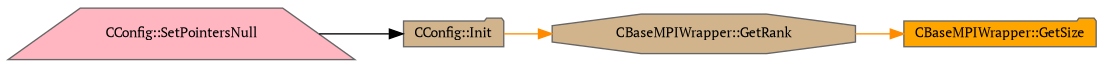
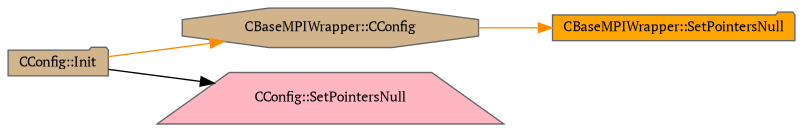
(354, 34) -> (154, 75)
(704, 34) -> (330, 28)
(1000, 34) -> (674, 28)
